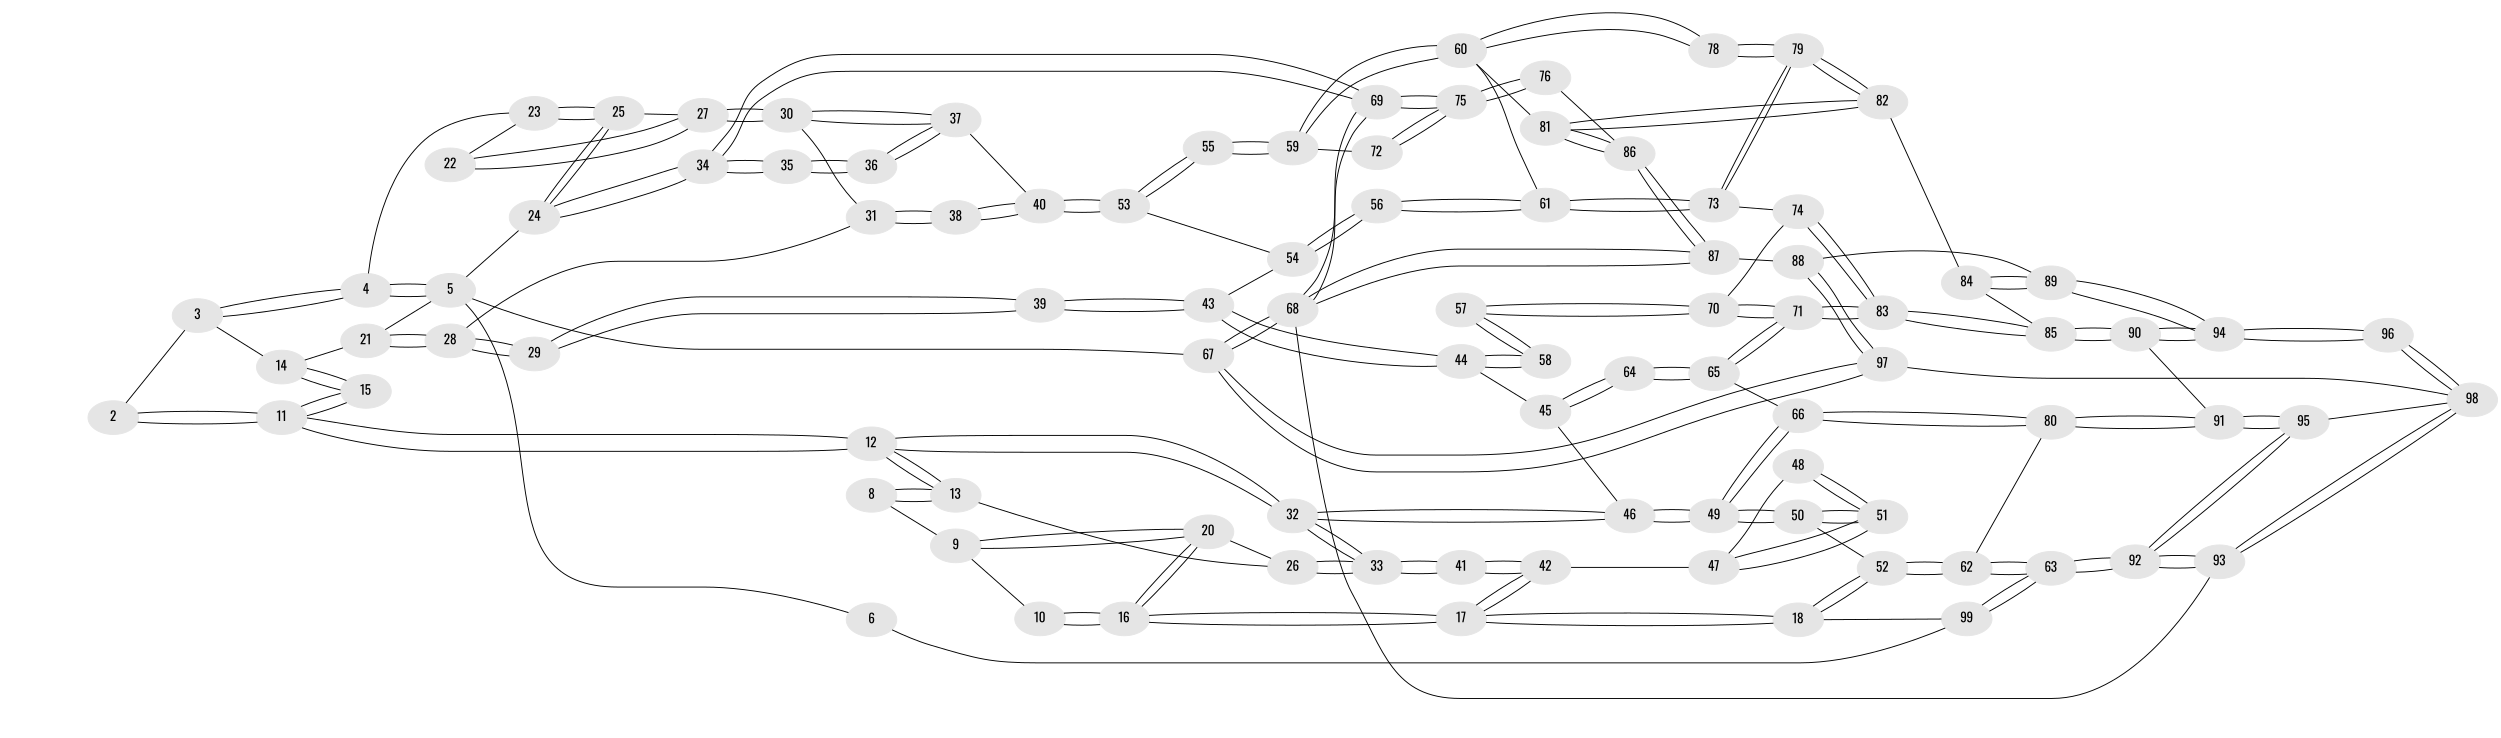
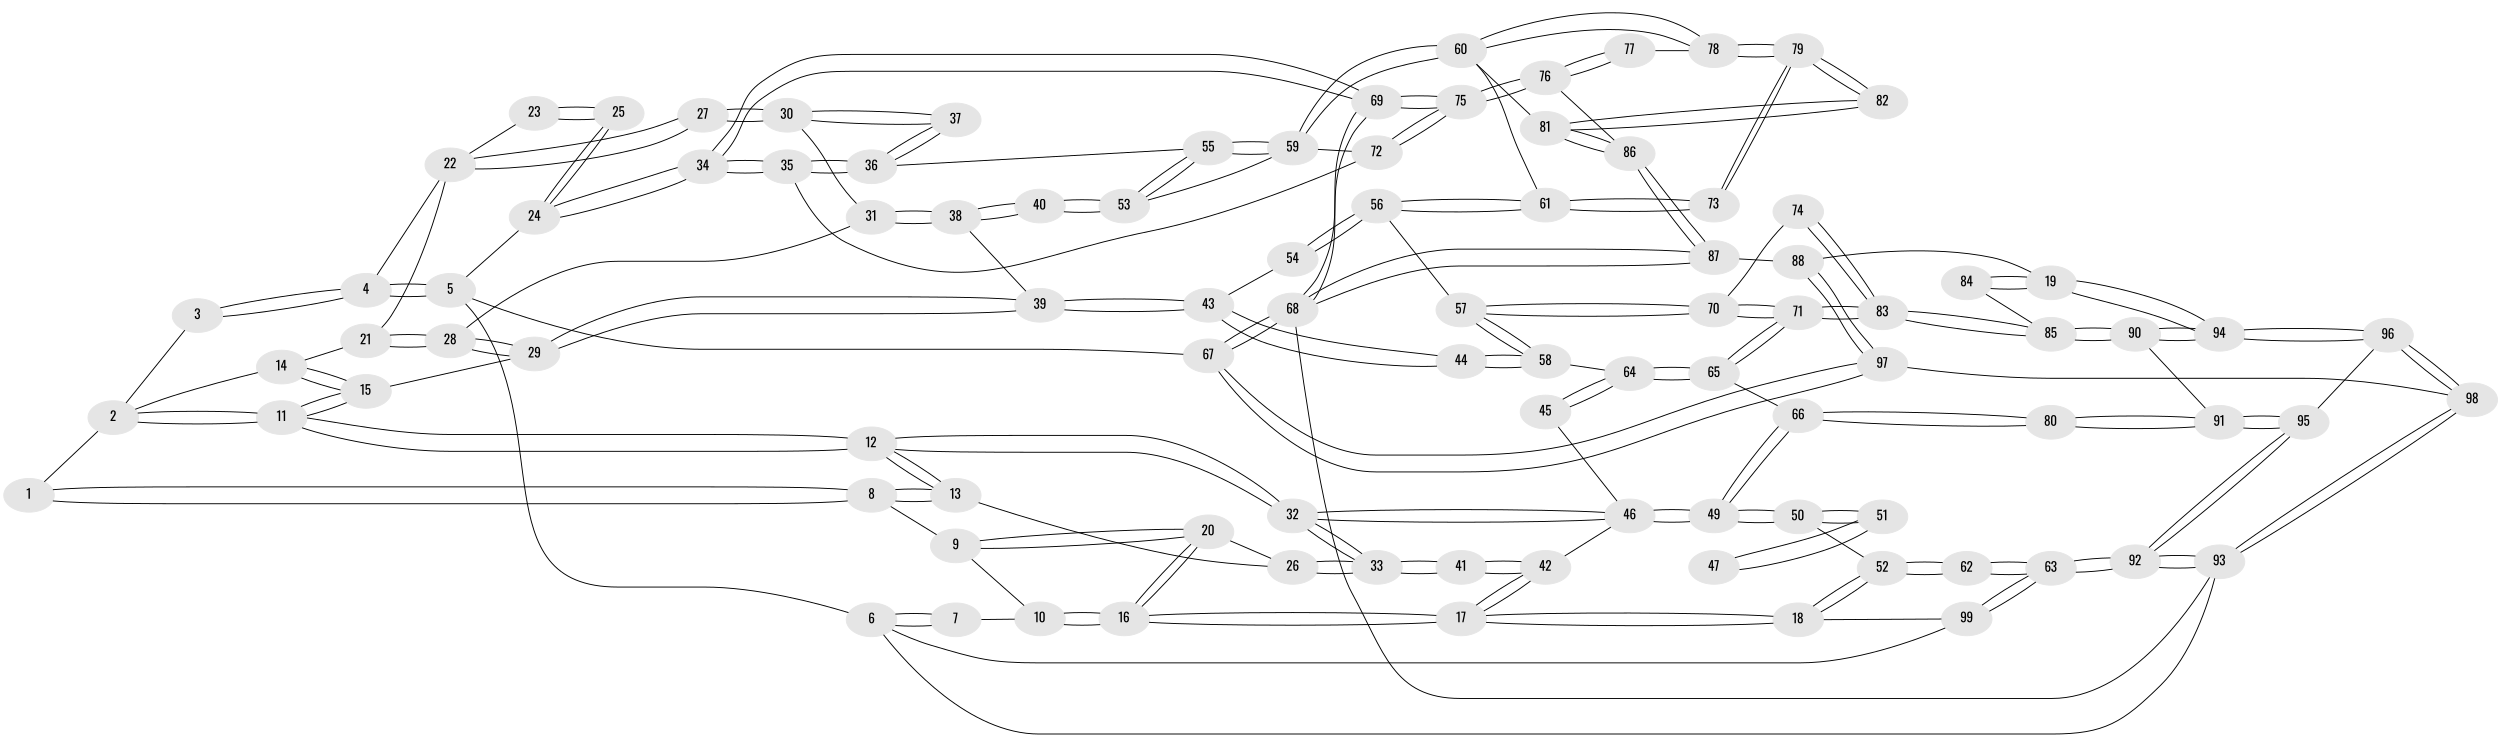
none -> (1630, 51)
(661, 114) -> none
none -> (1040, 157)
(406, 162) -> (408, 228)
(998, 163) -> none
(1925, 193) -> none
(1756, 208) -> none
(1208, 233) -> (1211, 181)
none -> (1065, 252)
none -> (1421, 260)
none -> (998, 261)
(2051, 283) -> (2051, 283)
(408, 316) -> (420, 258)
(240, 341) -> (196, 389)
none -> (1588, 368)
none -> (450, 373)
(1503, 387) -> none
(2388, 411) -> (2350, 375)
(1798, 466) -> none
none -> (29, 495)
(2009, 495) -> none
(1630, 567) -> (1588, 542)
none -> (956, 620)
none -> (1573, 734)
